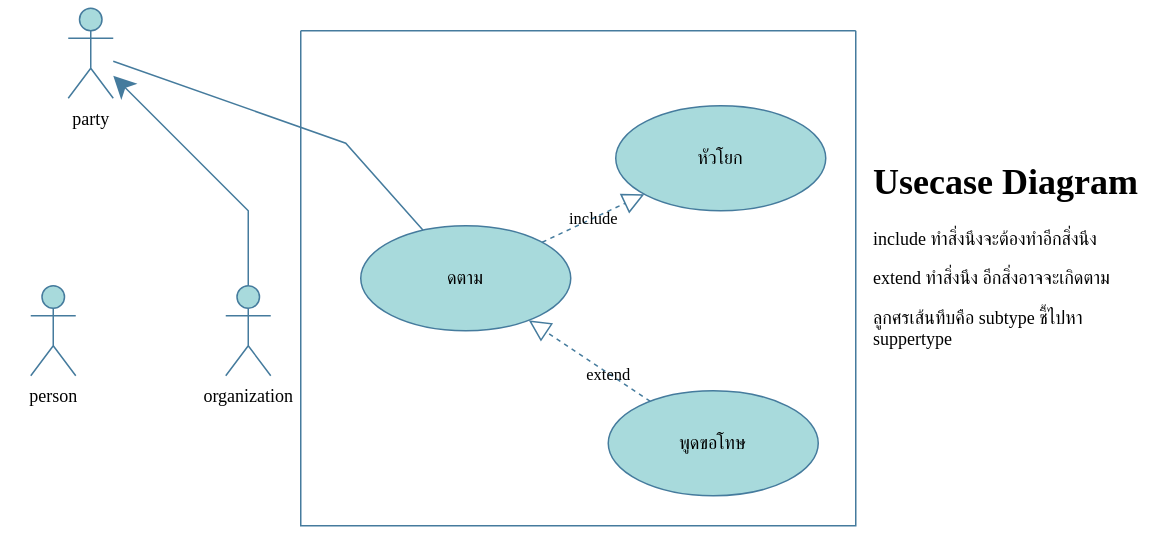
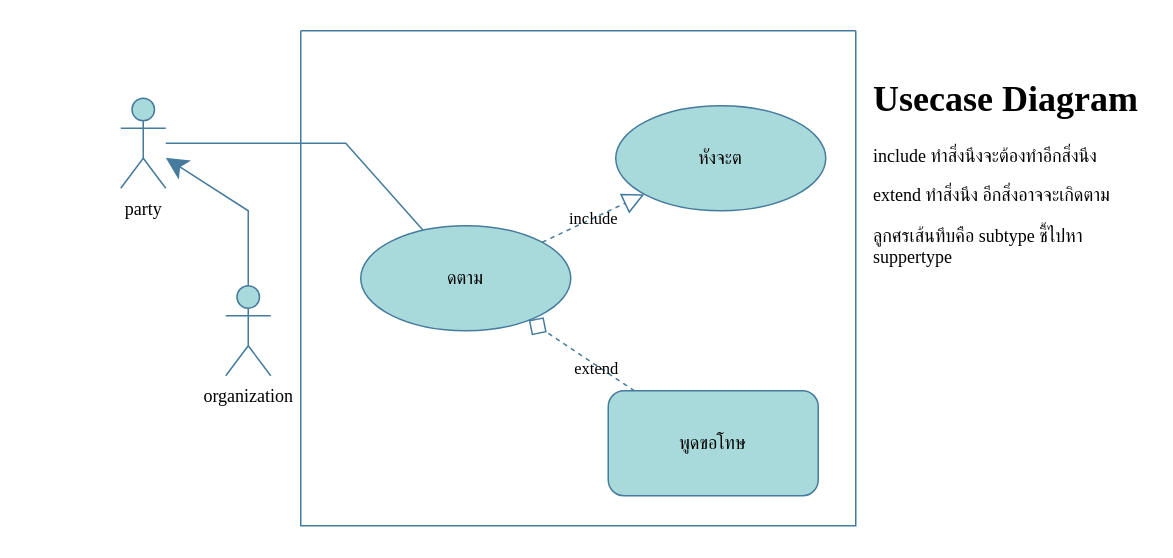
(91, 53) -> (143, 143)
(721, 158) -> (721, 158)
(1006, 293) -> (1006, 211)
(53, 331) -> none
(592, 363) -> (591, 362)
(713, 443) -> (713, 443)
